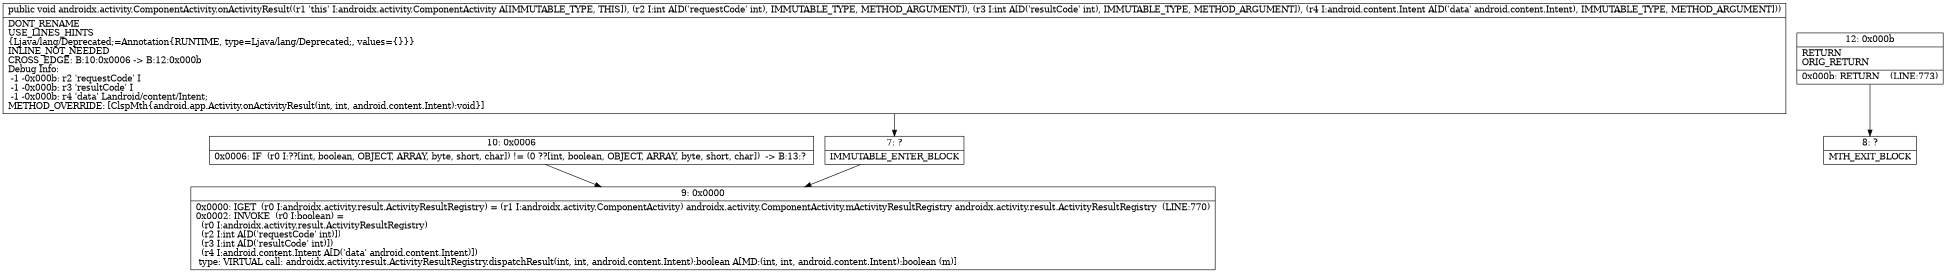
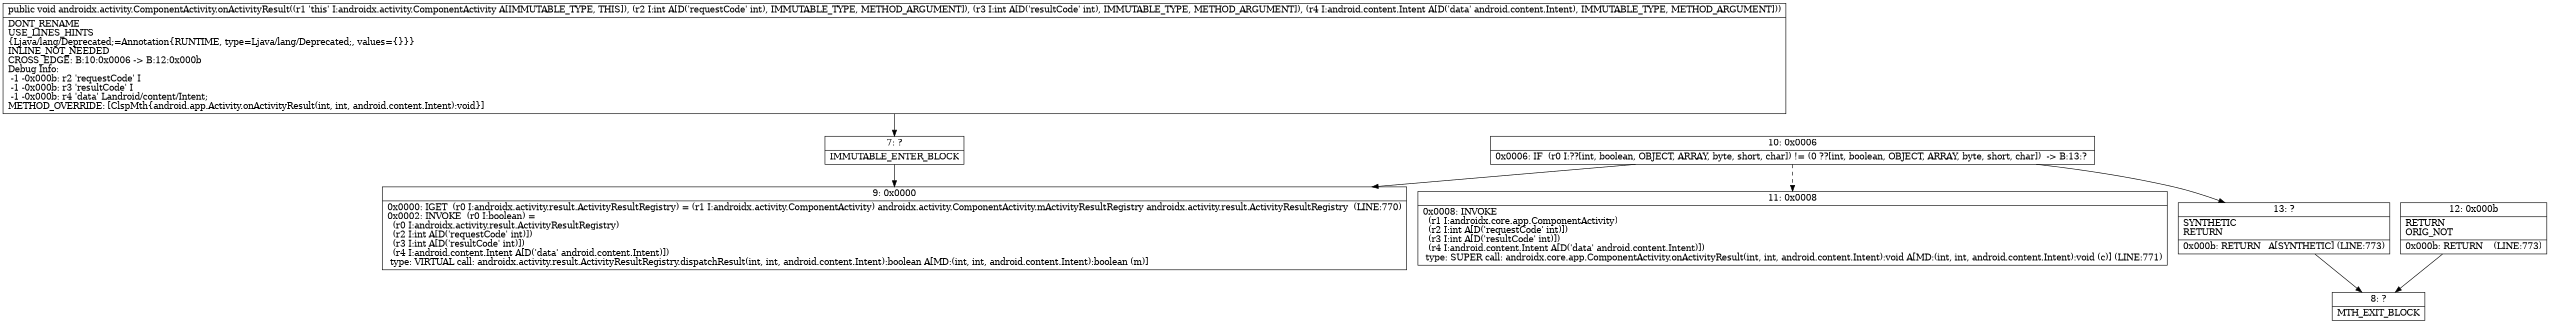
(1835, 63) -> (2429, 233)
none -> (1793, 228)
none -> (2284, 228)
